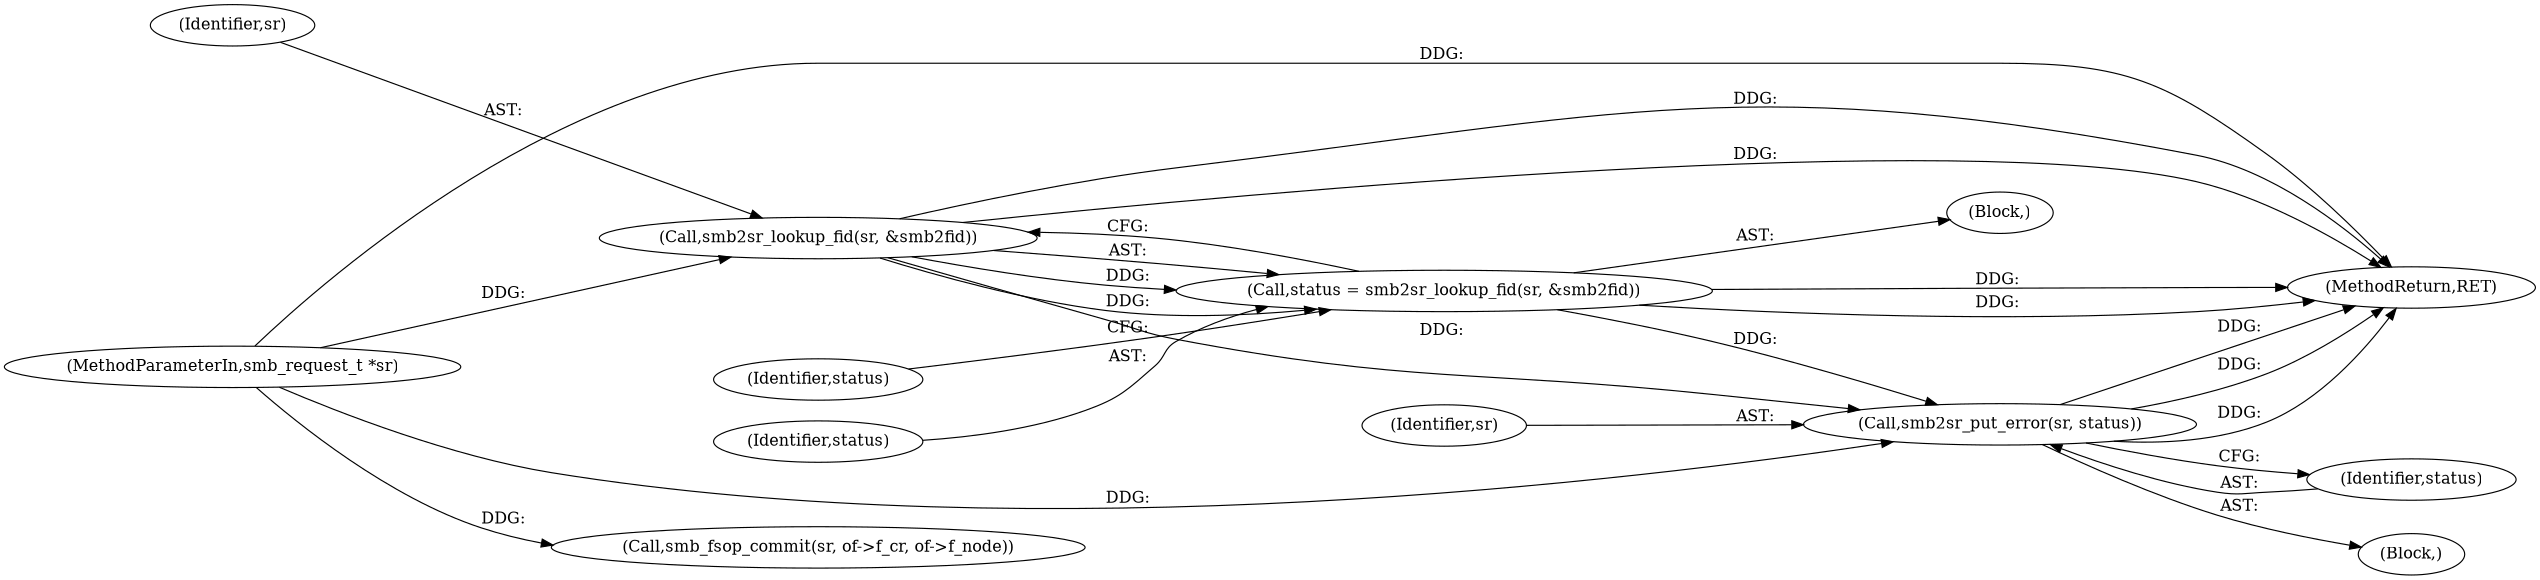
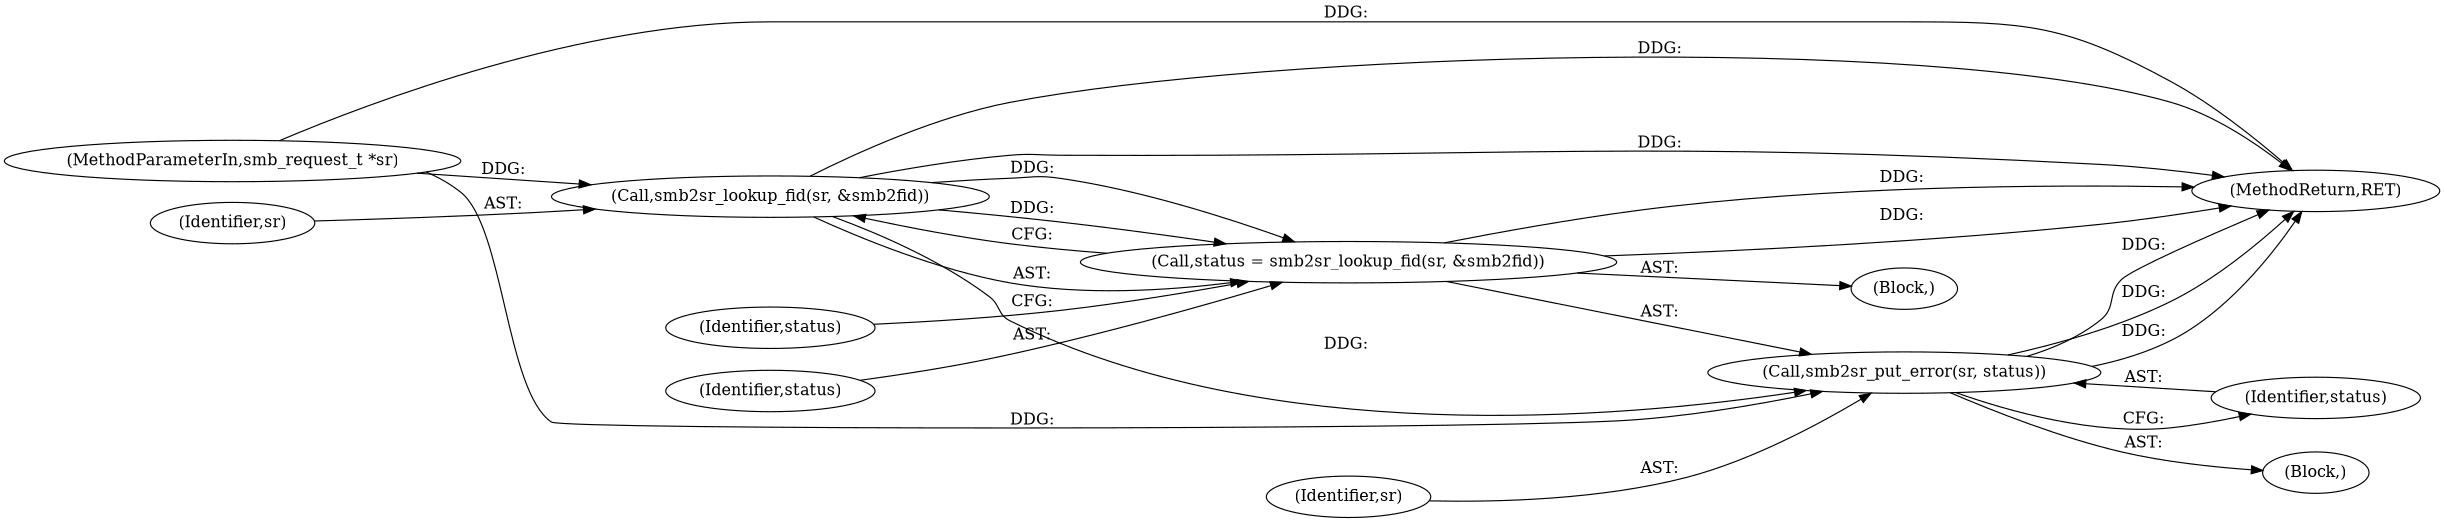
(1758, 340) -> (1662, 312)
(818, 547) -> none
